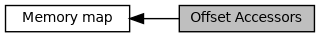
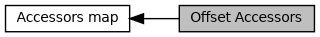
(68, 19) -> (68, 19)
